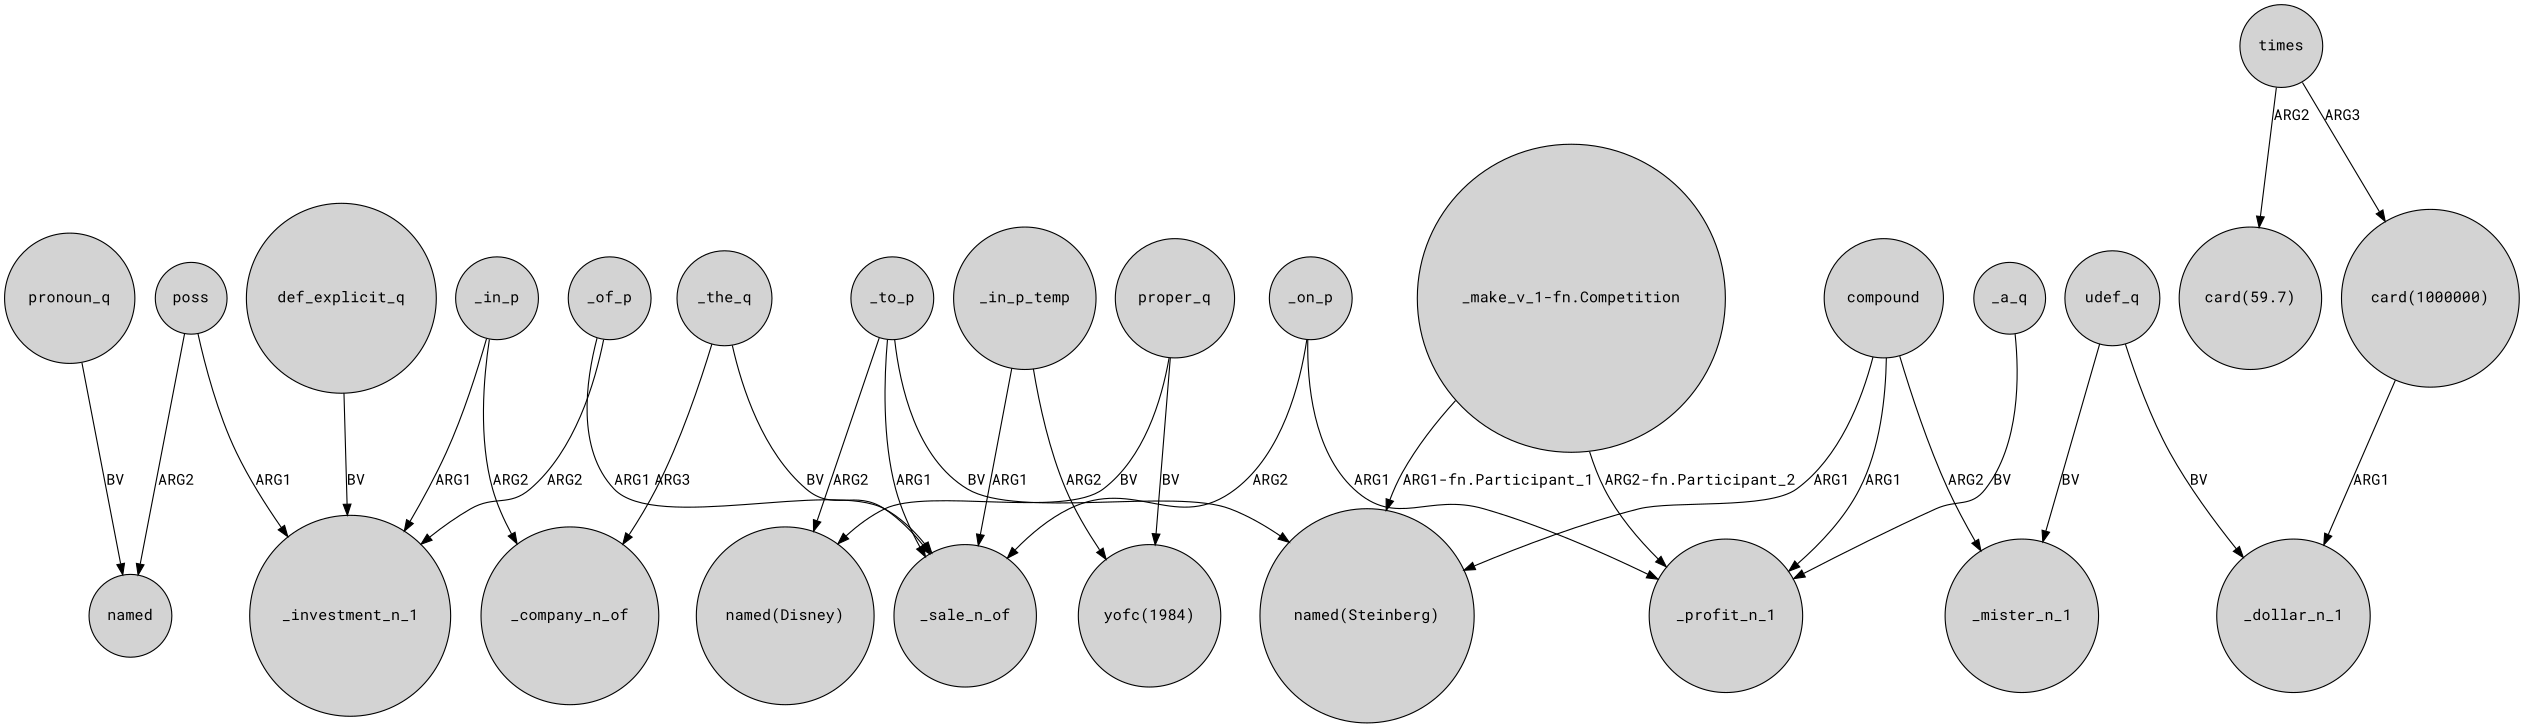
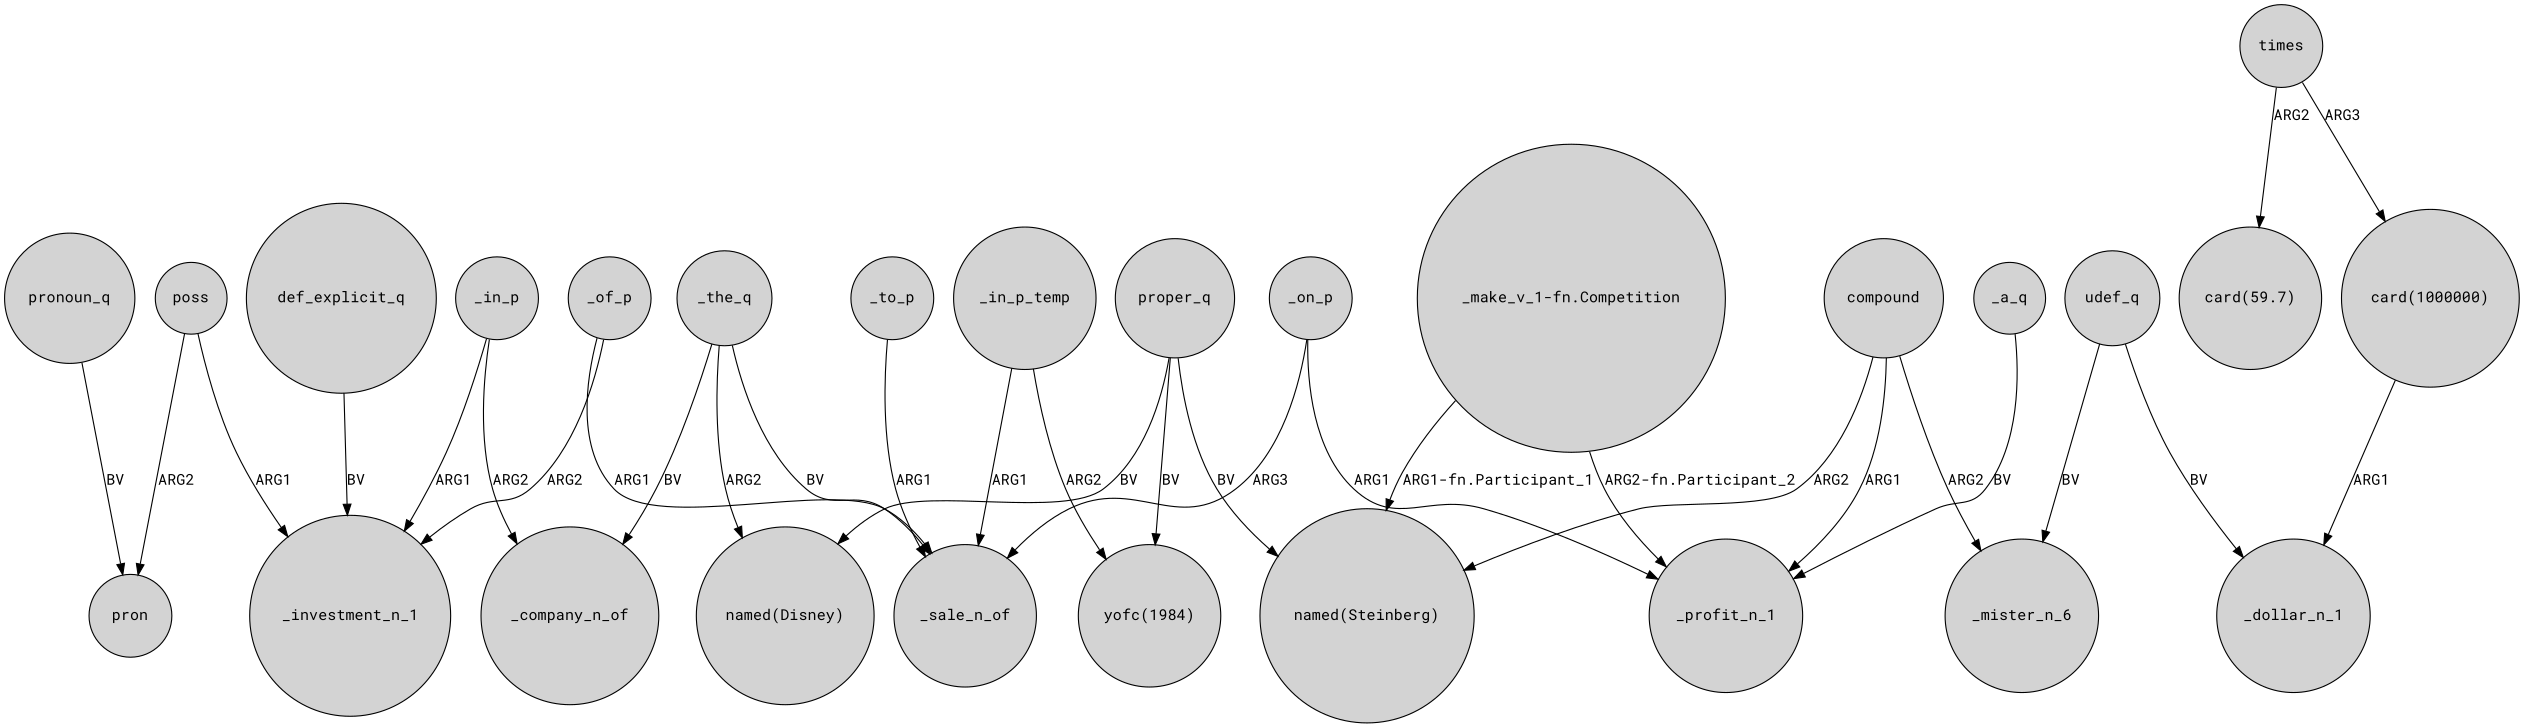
(848, 429) -> (718, 438)
(673, 481) -> (673, 481)
(1271, 481) -> (1271, 481)
(1832, 481) -> (1832, 481)
(980, 494) -> (1204, 463)
(130, 616) -> (130, 616)
(2022, 616) -> (2022, 616)
